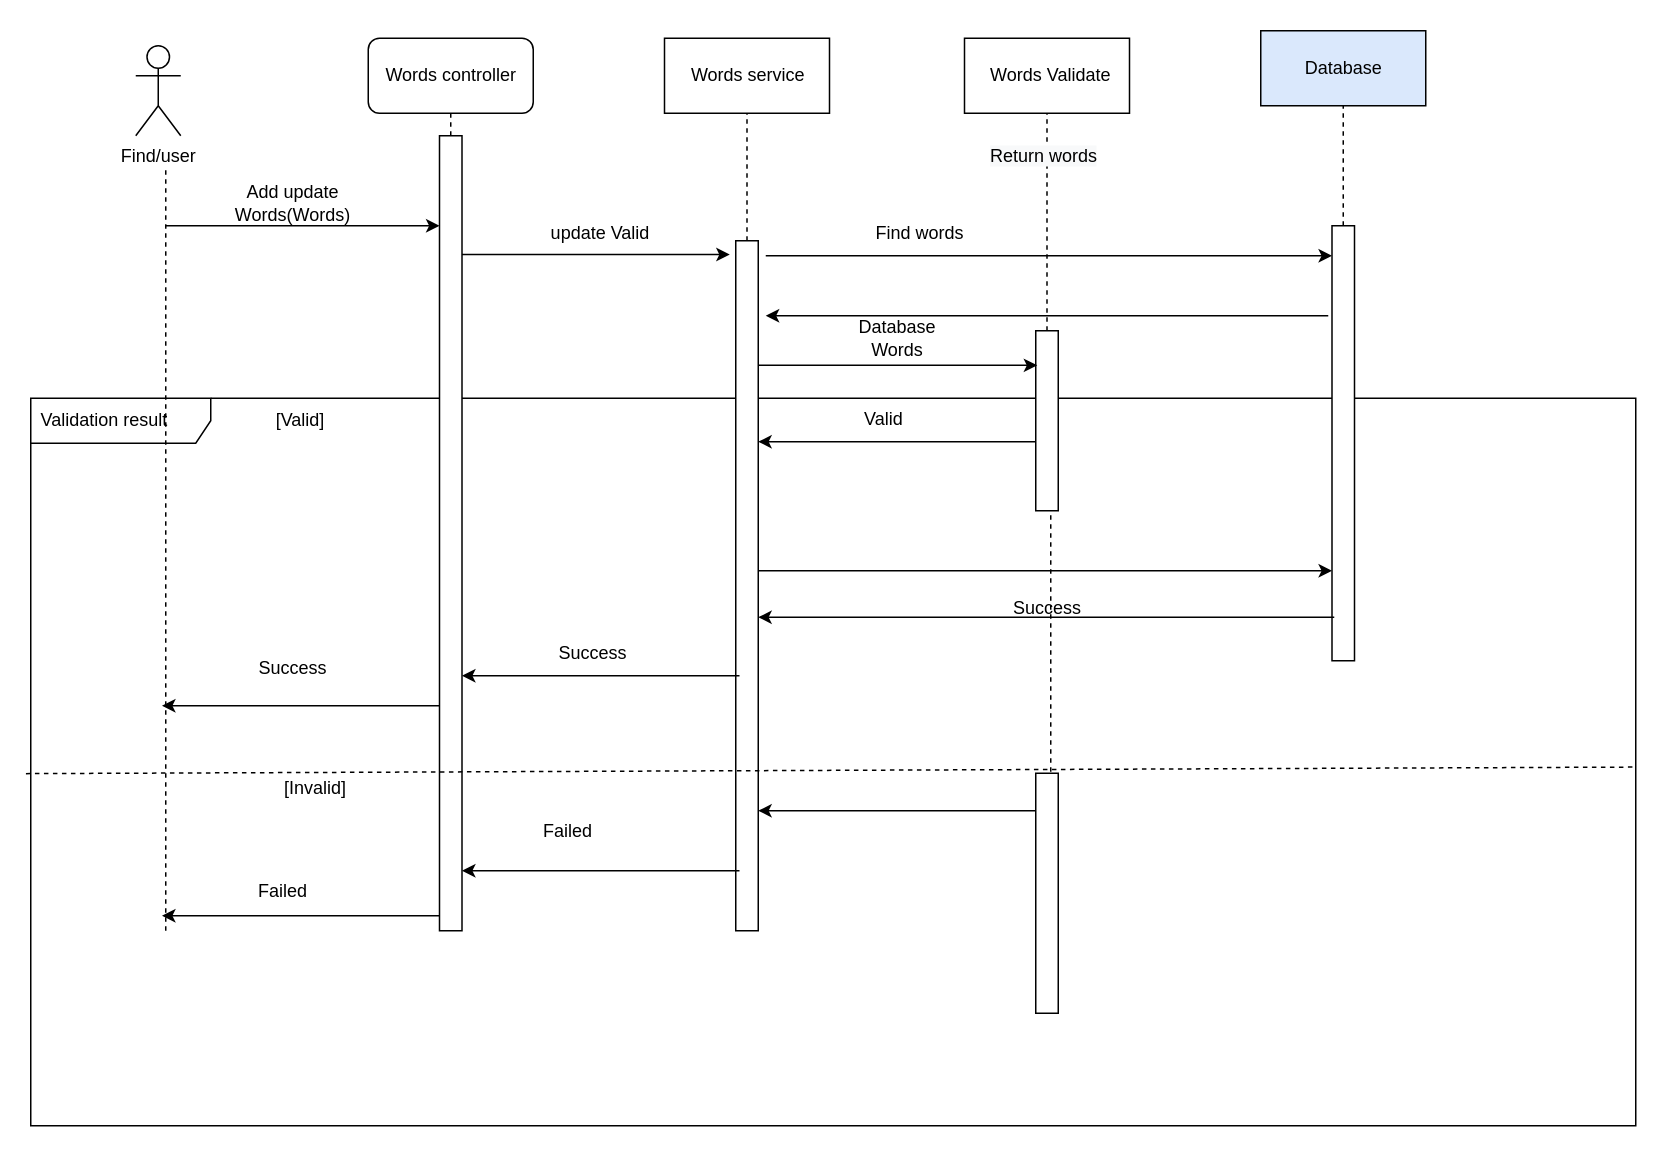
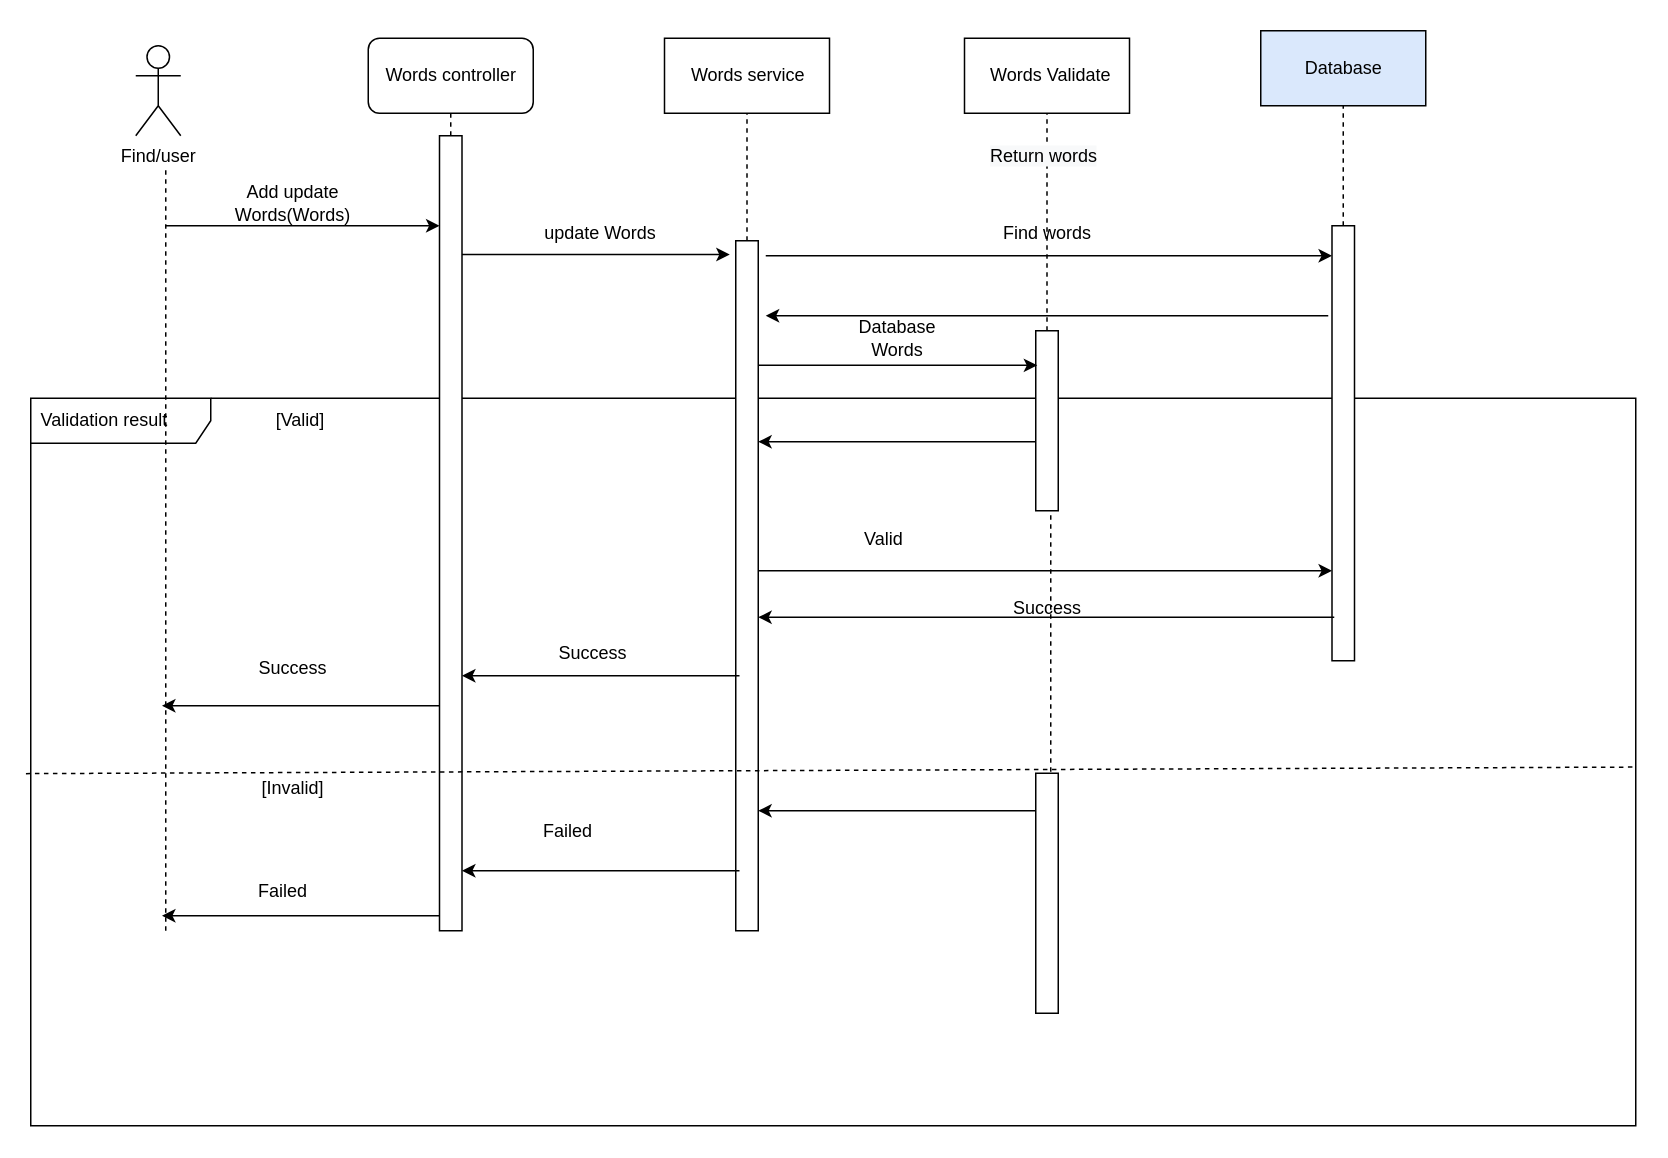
(601, 233) -> (601, 233)
(920, 233) -> (1047, 233)
(897, 421) -> (897, 541)
(316, 788) -> (293, 788)
